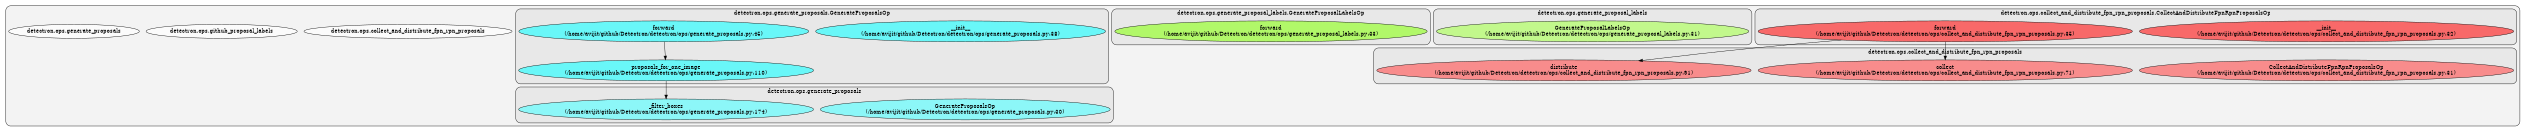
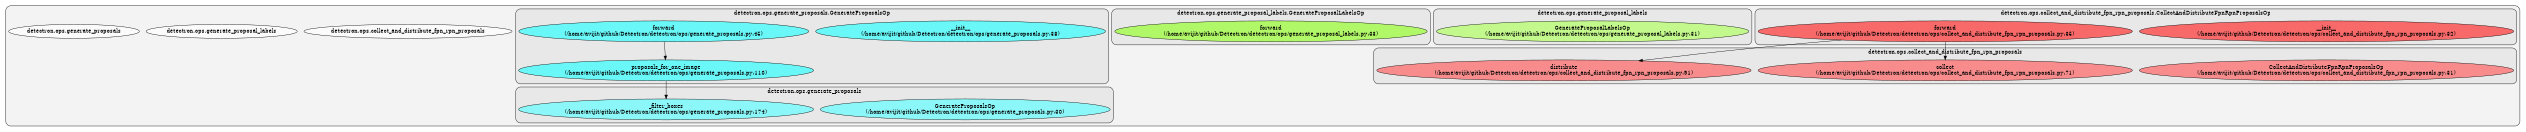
(222, 31) -> (222, 31)
